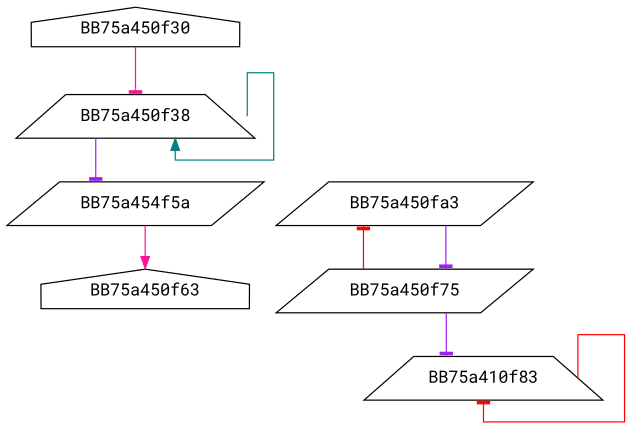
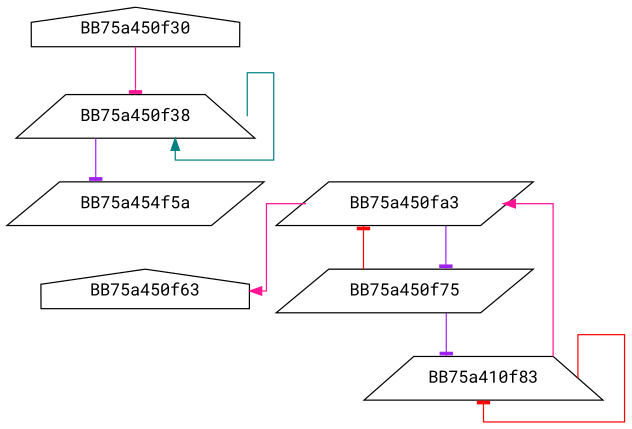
(145, 241) -> (266, 230)
none -> (553, 261)
